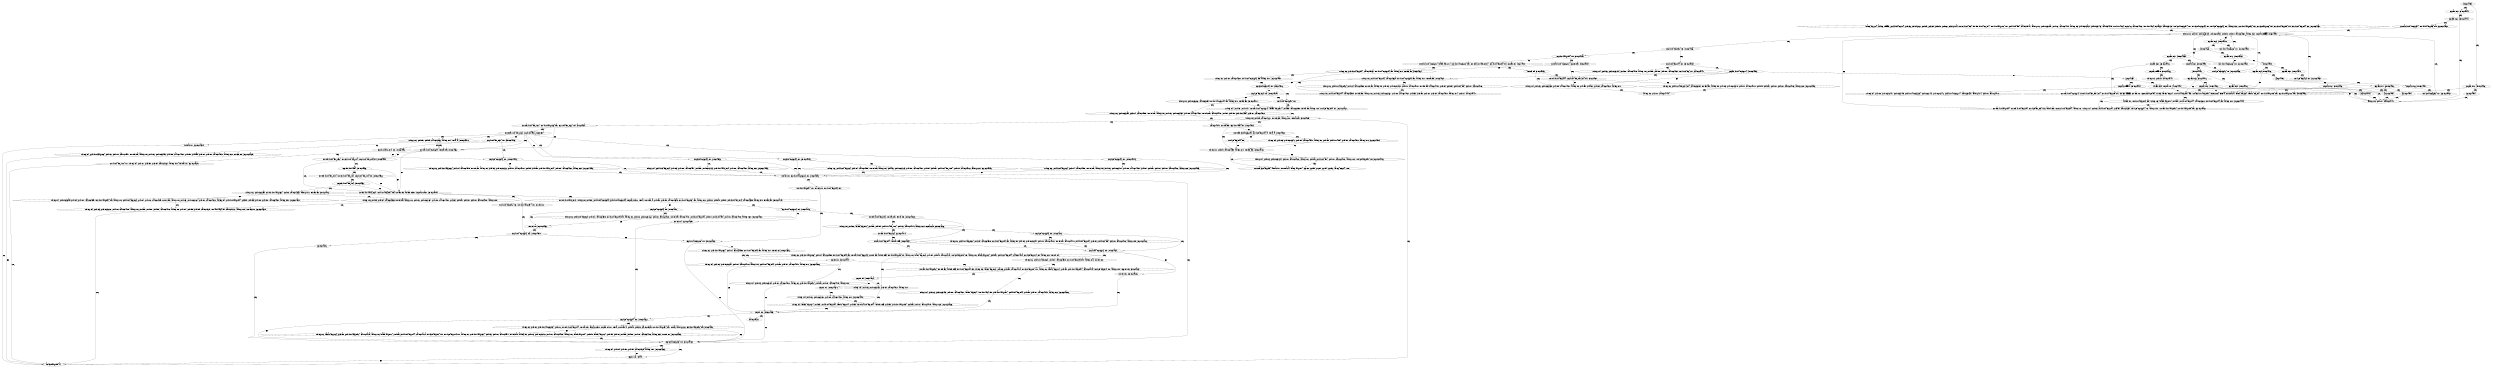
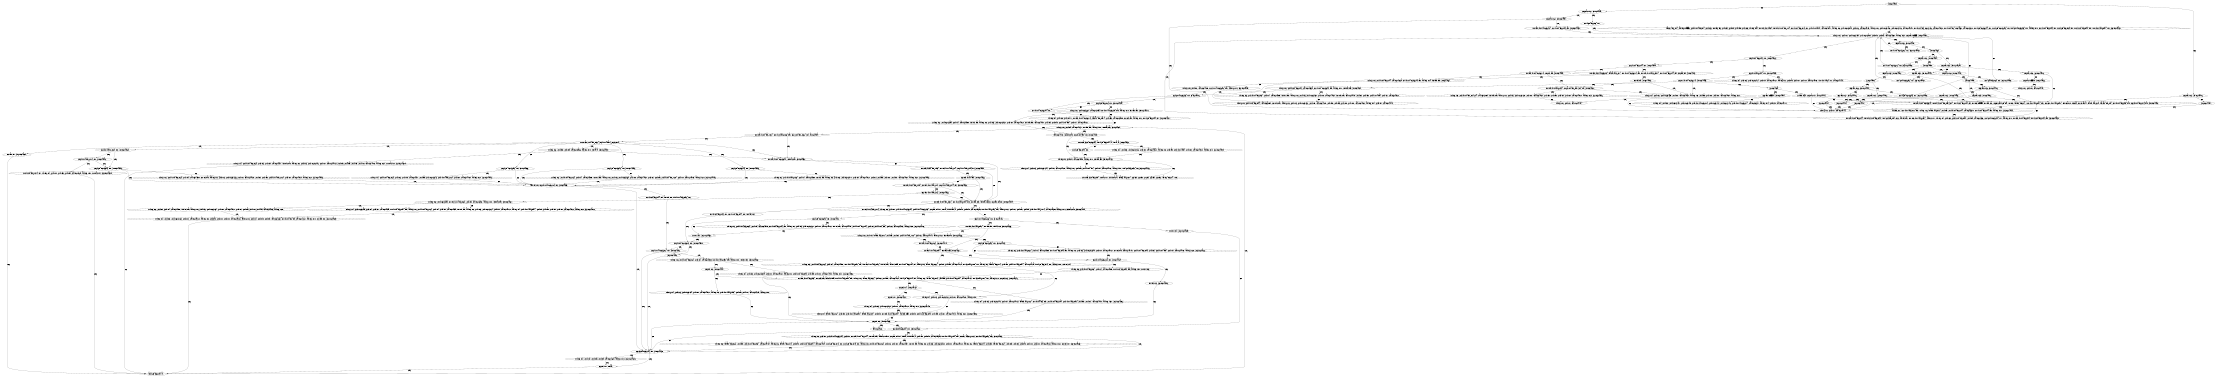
none -> (1592, 24)
none -> (1854, 92)
(765, 312) -> (882, 322)
